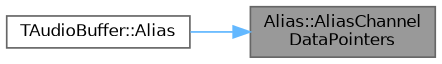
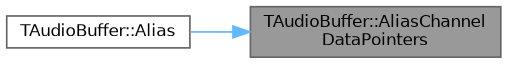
(343, 32) -> (376, 32)
